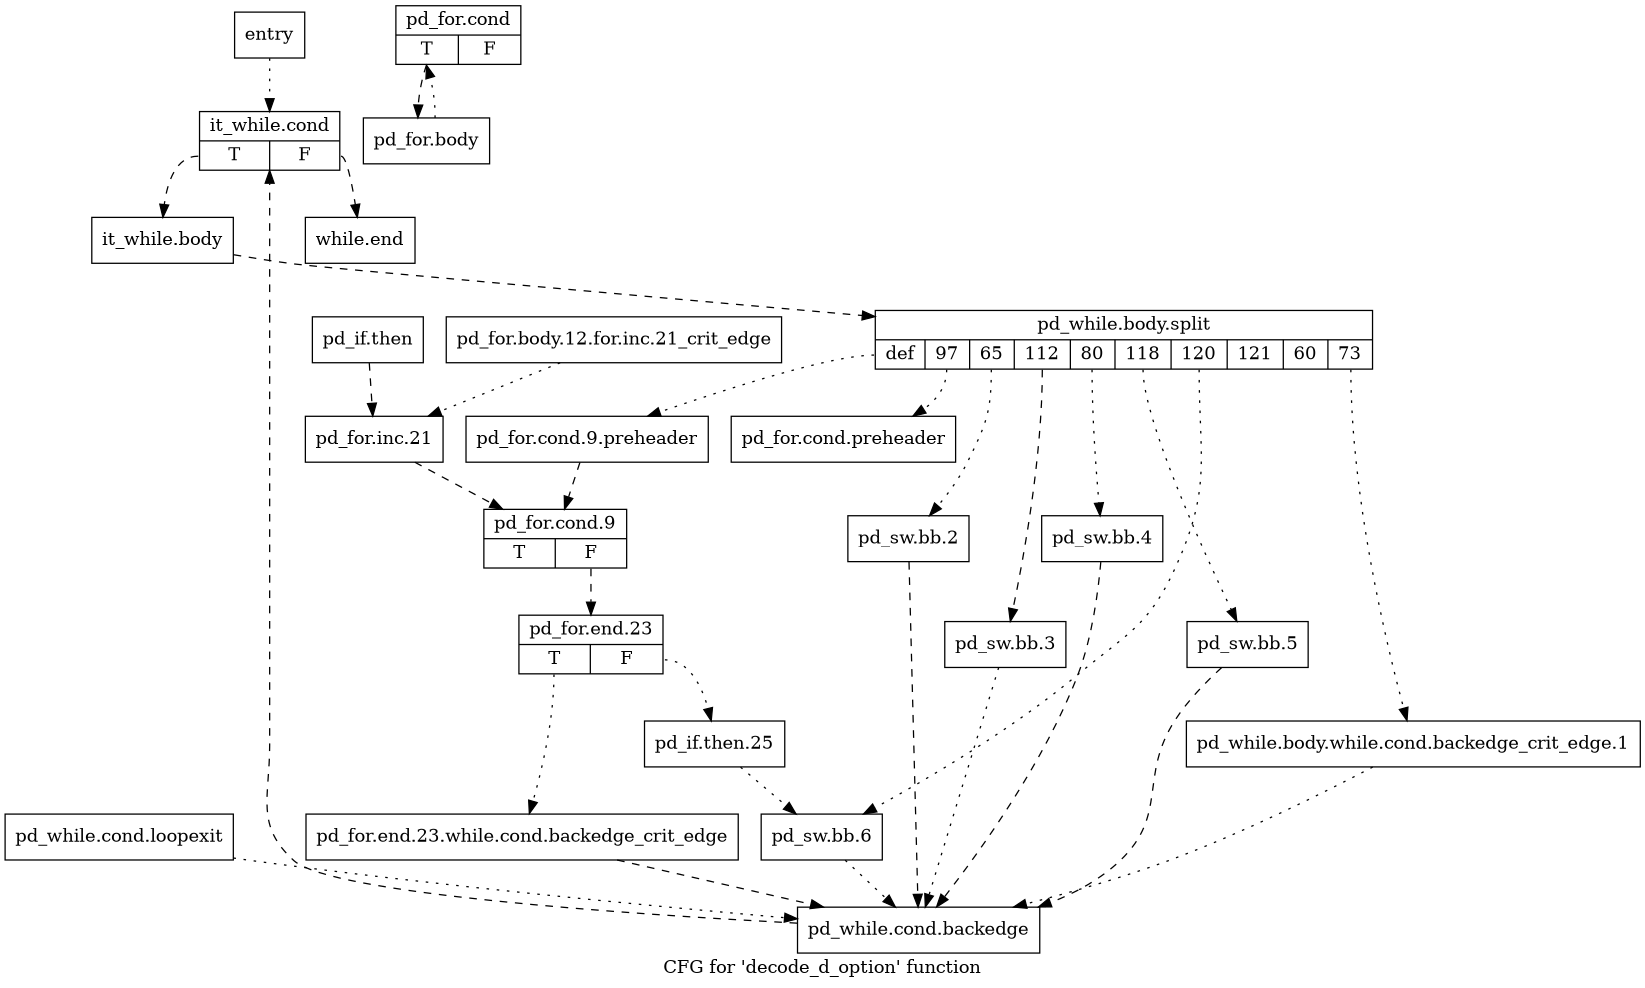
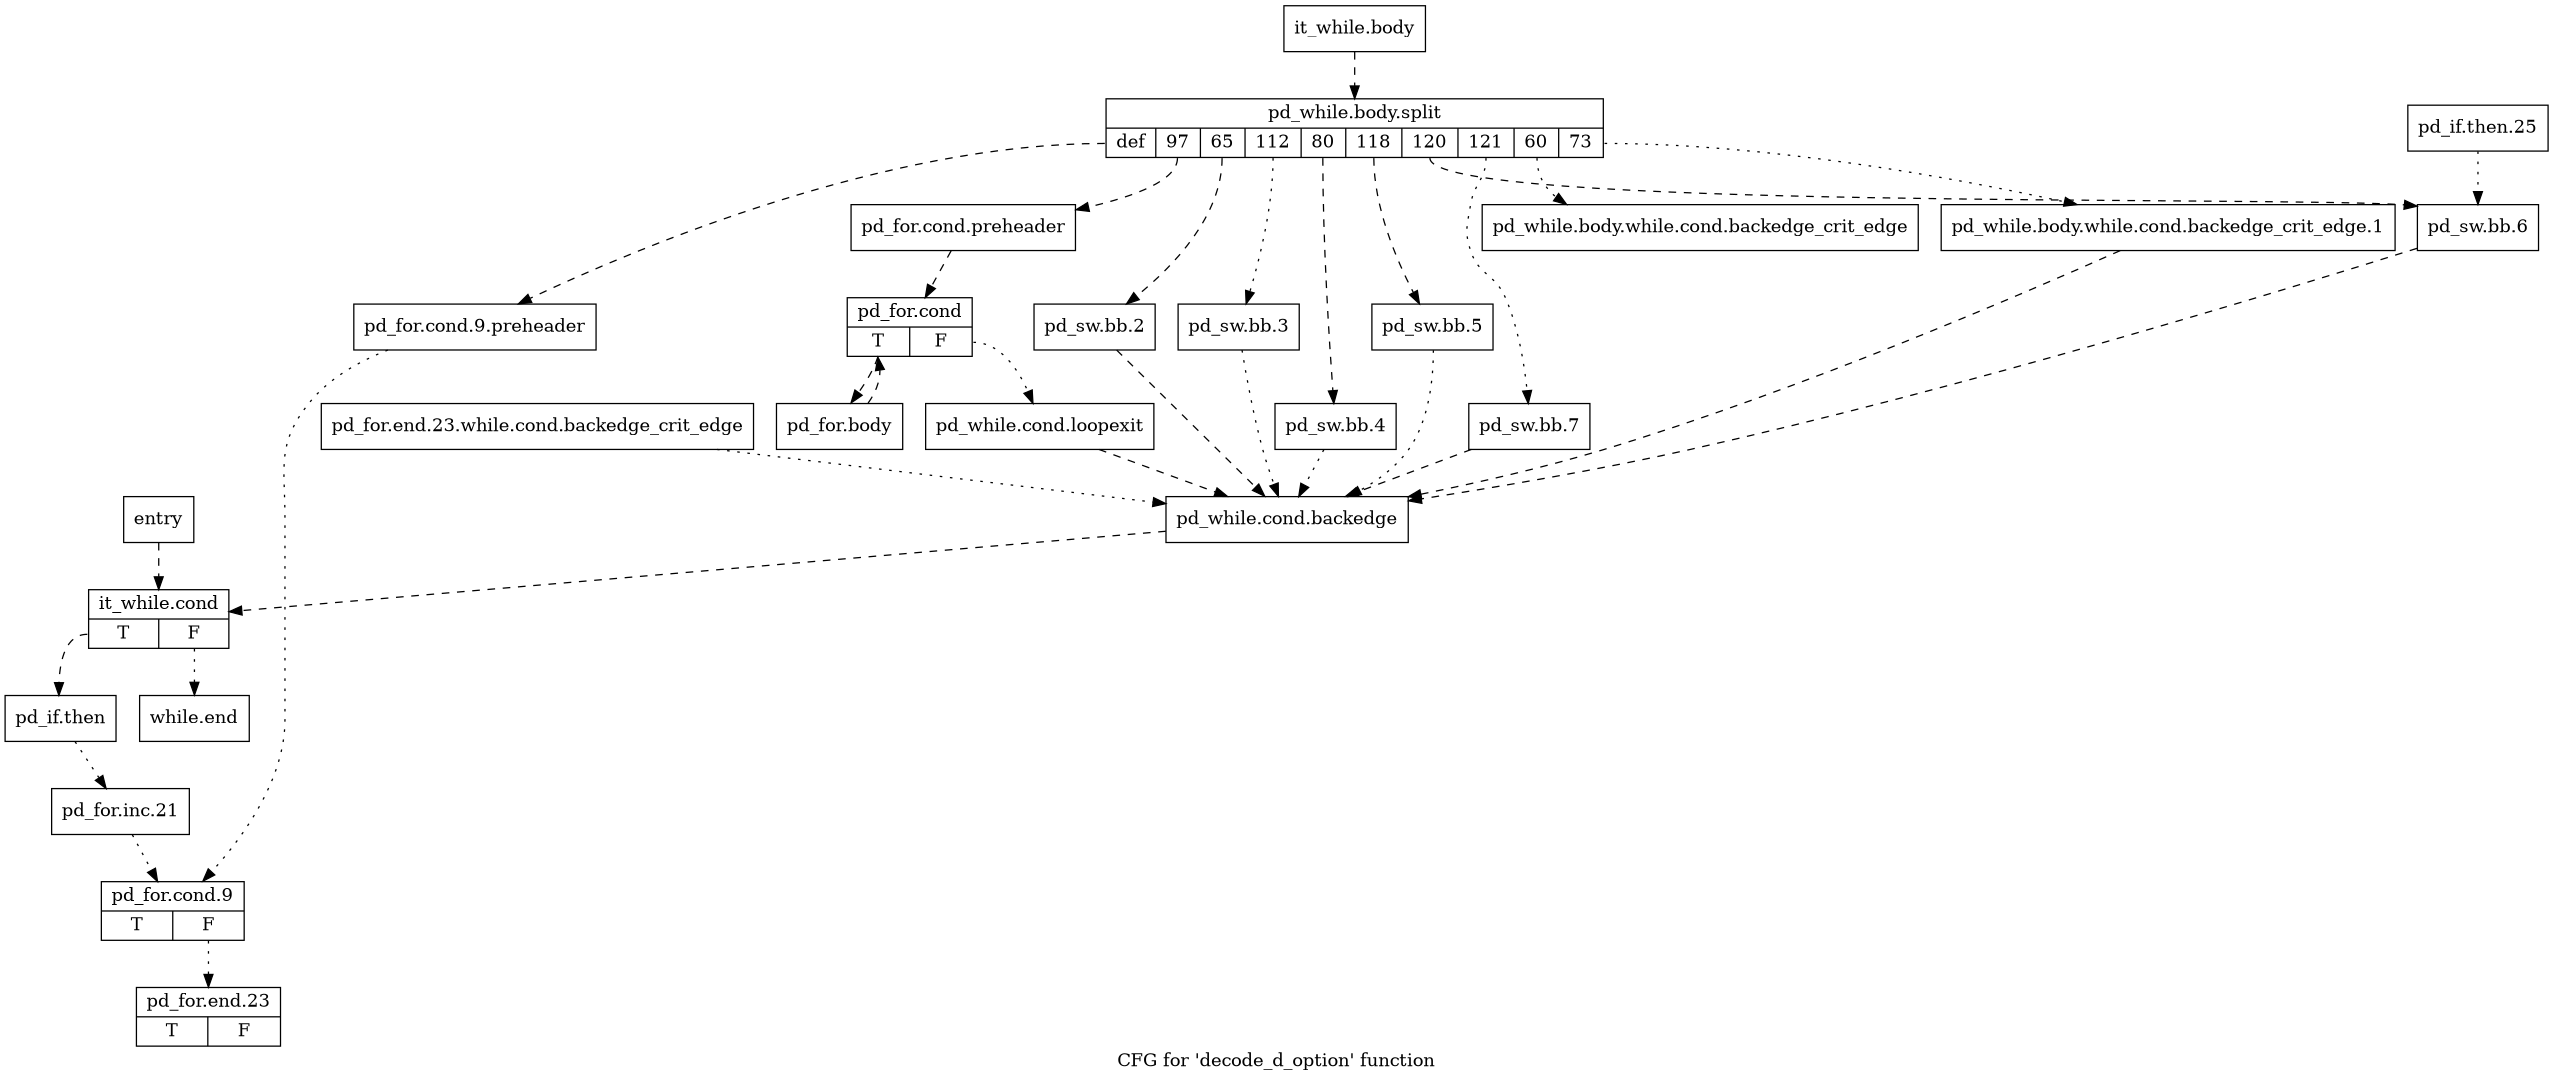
(270, 78) -> (159, 560)
(434, 98) -> (877, 388)
(173, 174) -> (65, 652)
(351, 179) -> (194, 666)
none -> (1700, 228)
none -> (941, 269)
(614, 340) -> none
none -> (1007, 359)
(766, 378) -> (810, 192)
(371, 383) -> (87, 760)
(940, 392) -> (1140, 192)
none -> (1529, 426)
(1094, 436) -> (1326, 274)
(977, 442) -> (1194, 236)
(574, 480) -> (285, 597)
(453, 483) -> (142, 853)
(1033, 490) -> (1266, 226)
(1179, 492) -> (1386, 227)
(591, 585) -> (208, 958)
(1119, 642) -> (1915, 198)
(694, 677) -> none
(548, 739) -> none
(1048, 740) -> (1314, 467)
(1151, 798) -> (1418, 432)
(1204, 847) -> (1777, 391)
(866, 879) -> (1924, 392)
(714, 882) -> (935, 476)
(509, 891) -> (1157, 471)
